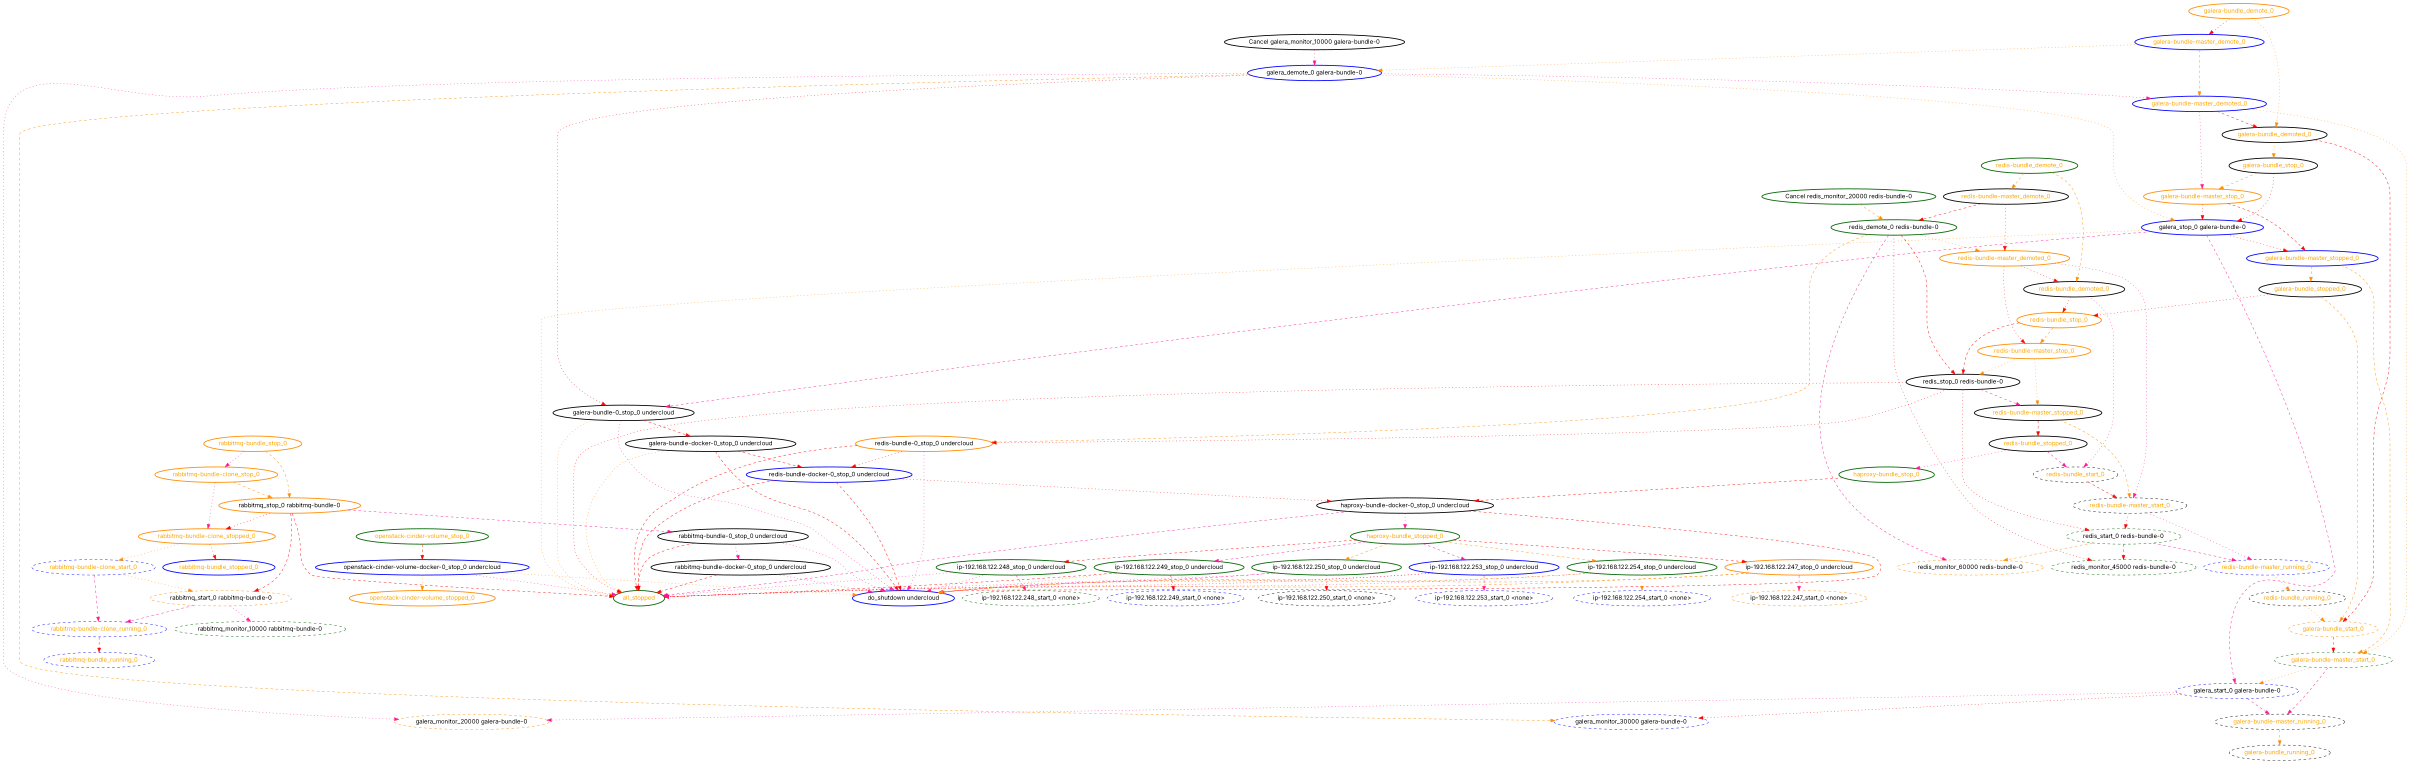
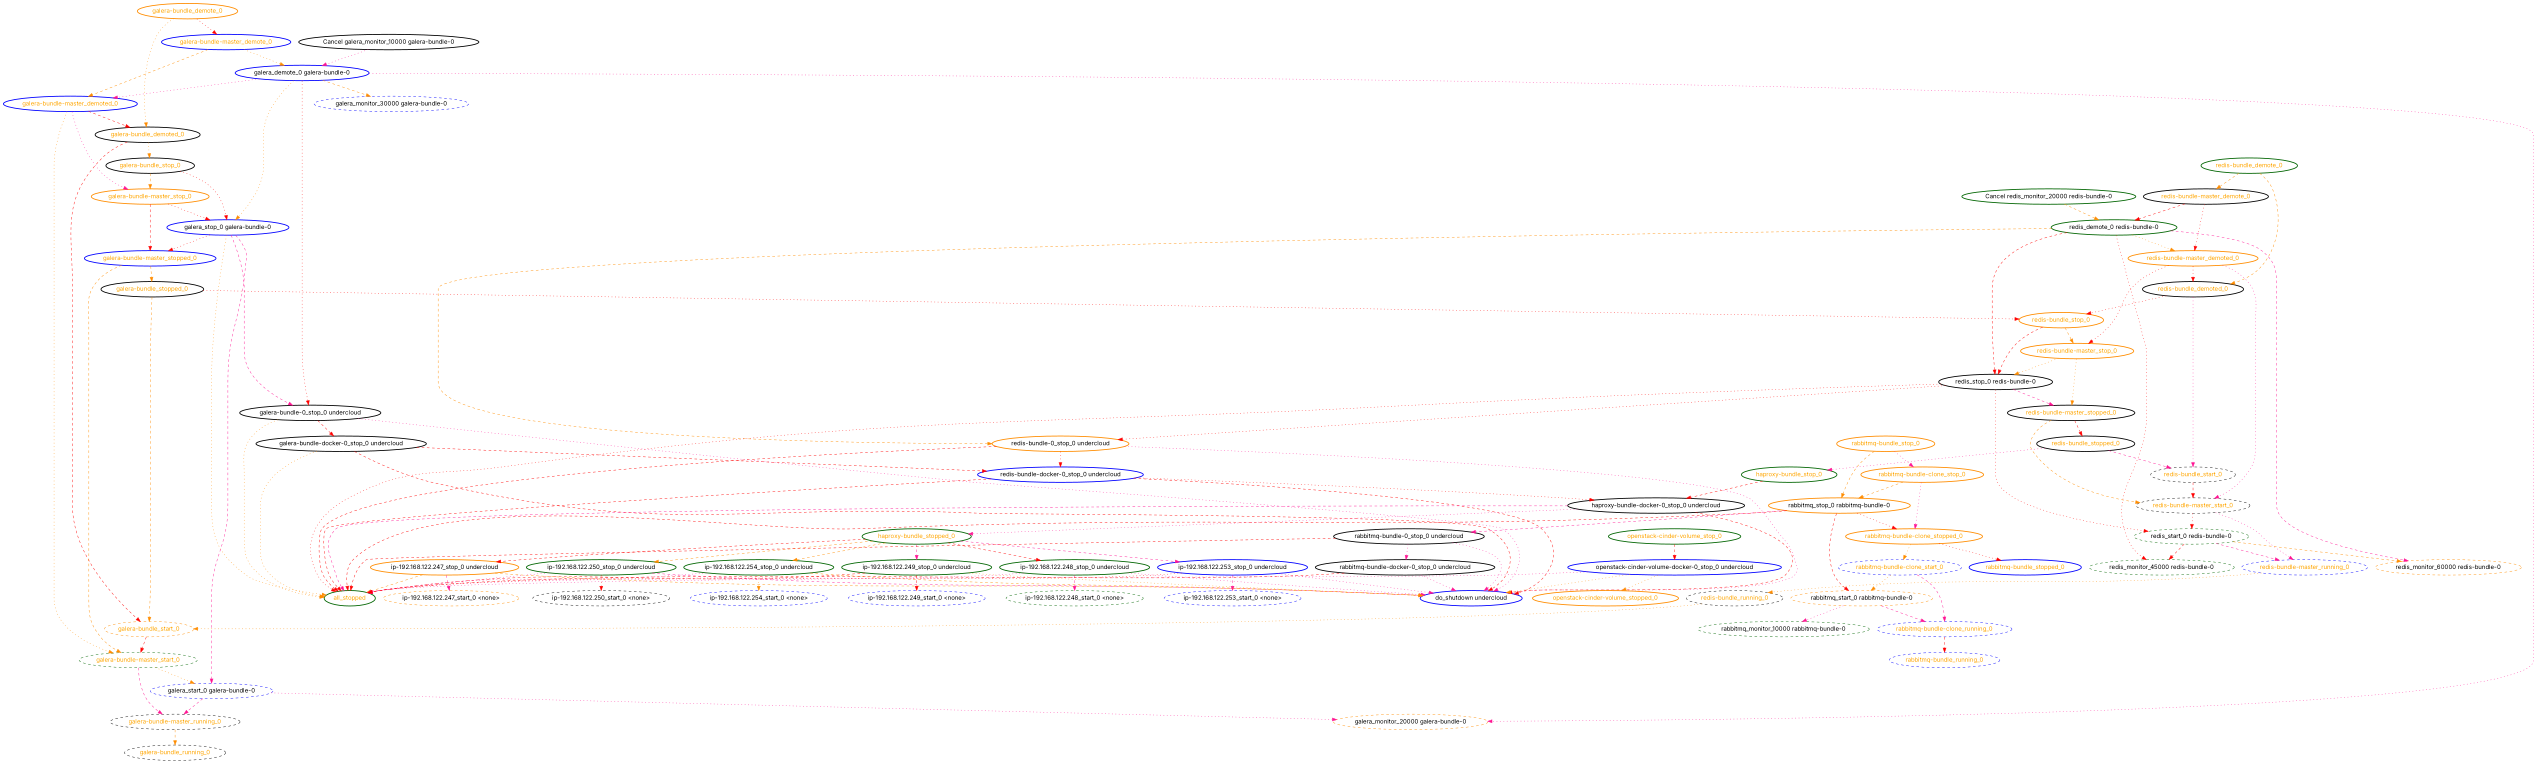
(1942, 706) -> none
